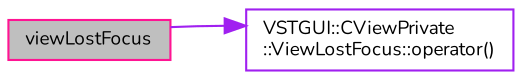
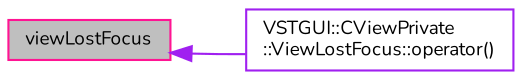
(198, 26) -> (219, 54)
